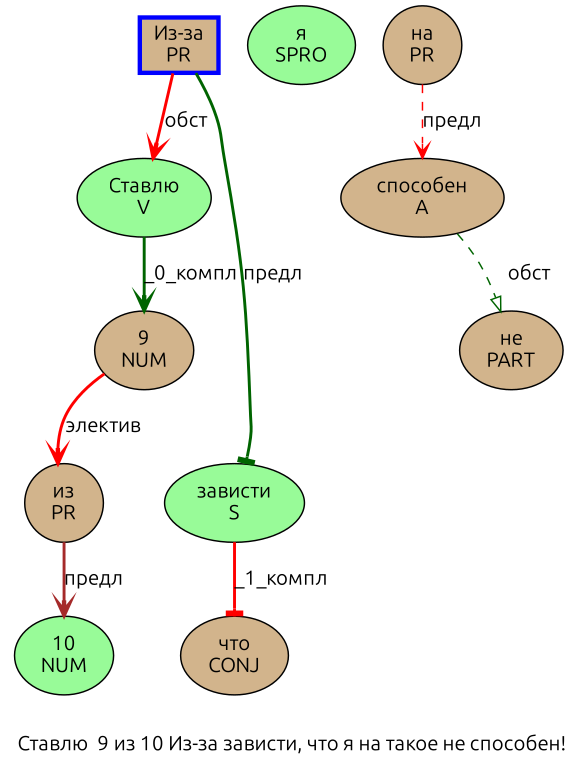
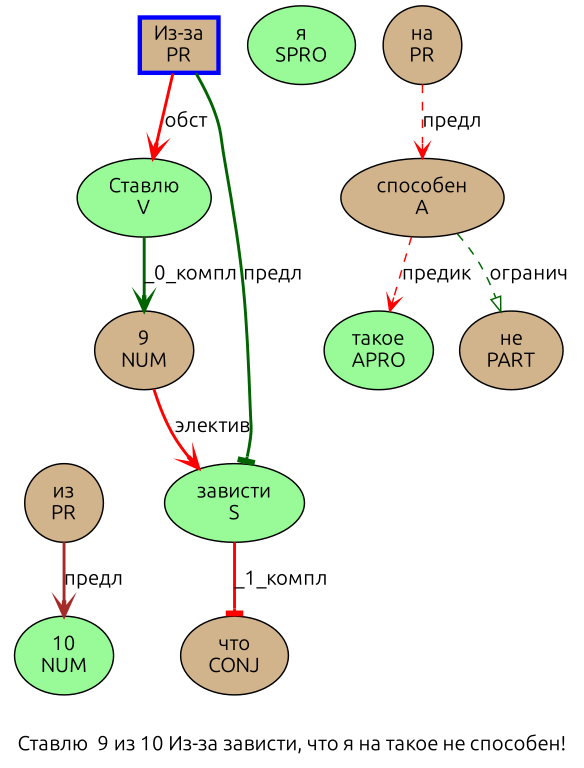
(530, 274) -> (530, 274)
none -> (379, 350)
(71, 406) -> (168, 425)
